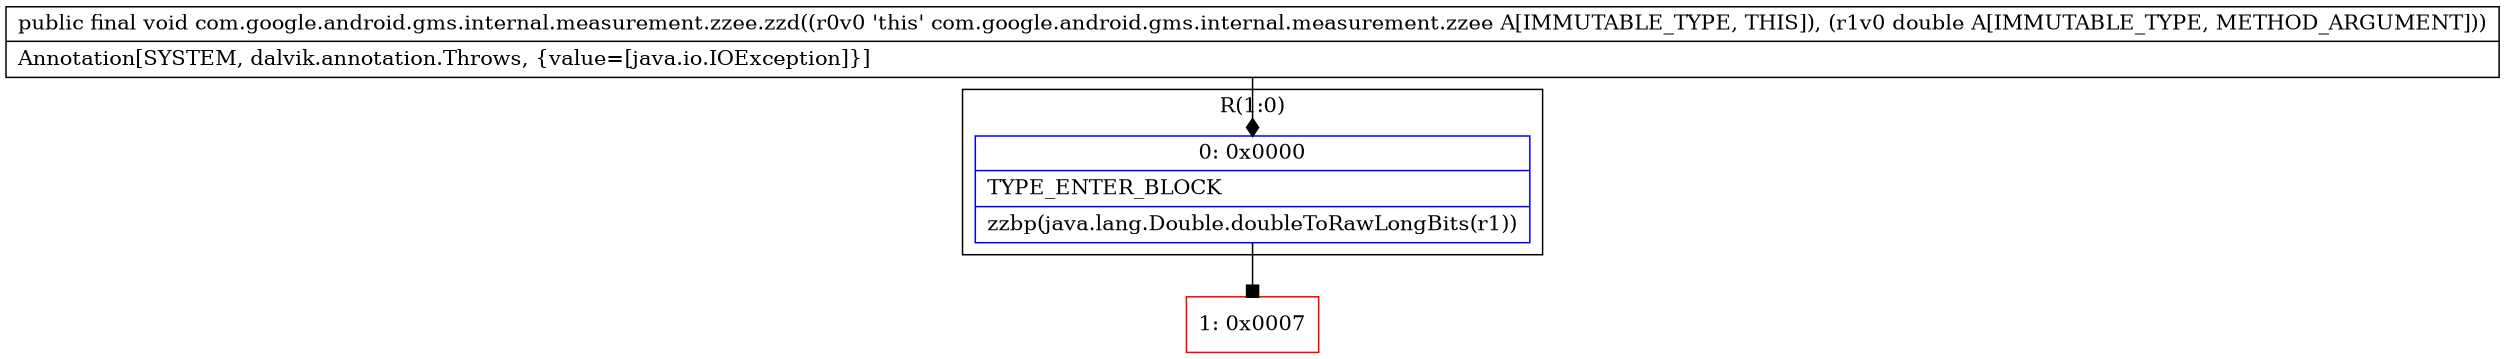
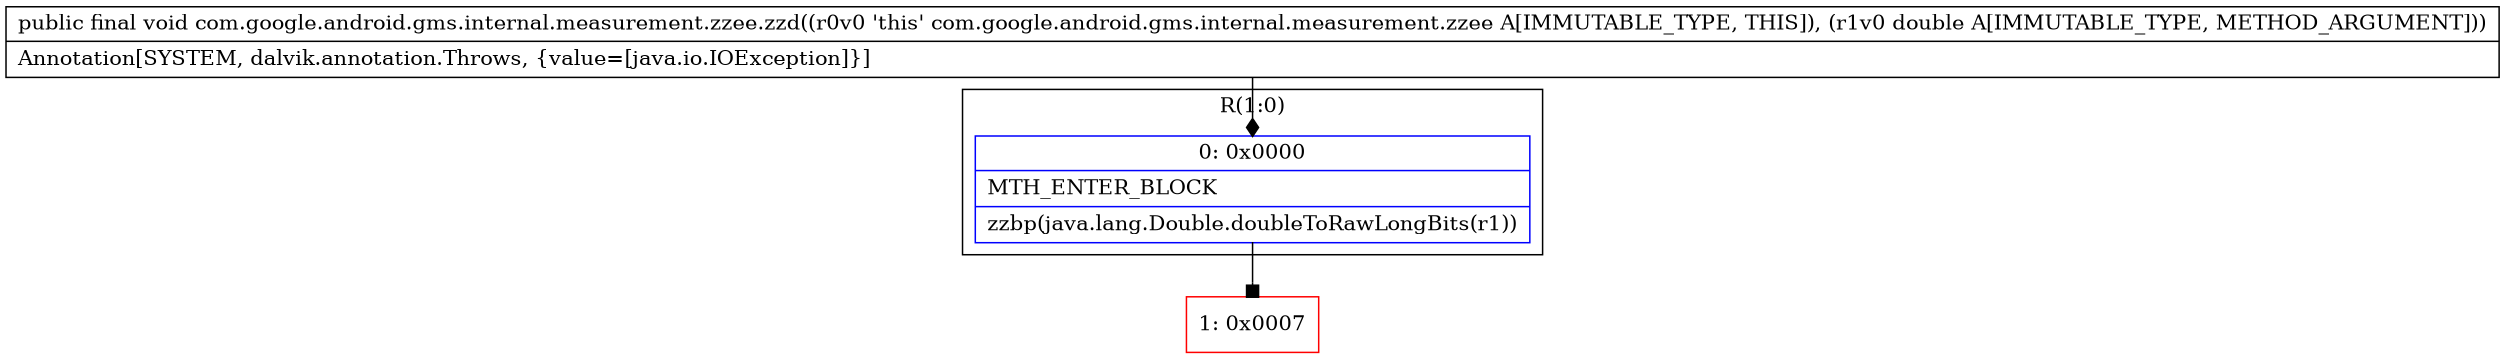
(1105, 188) -> (1103, 188)
